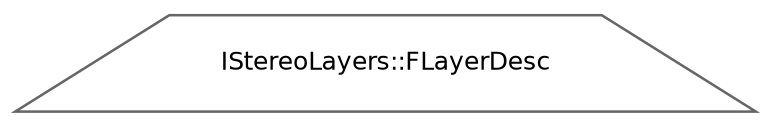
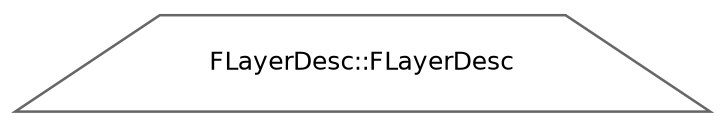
(385, 63) -> (363, 63)
